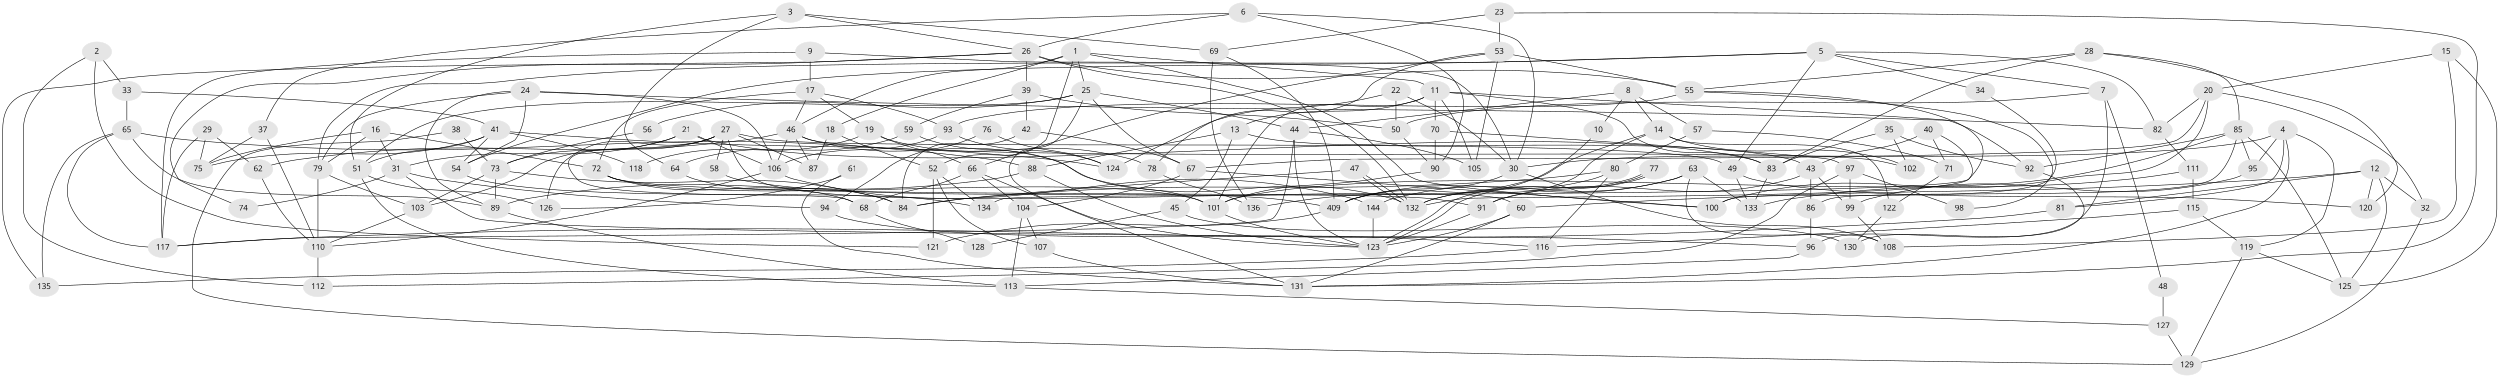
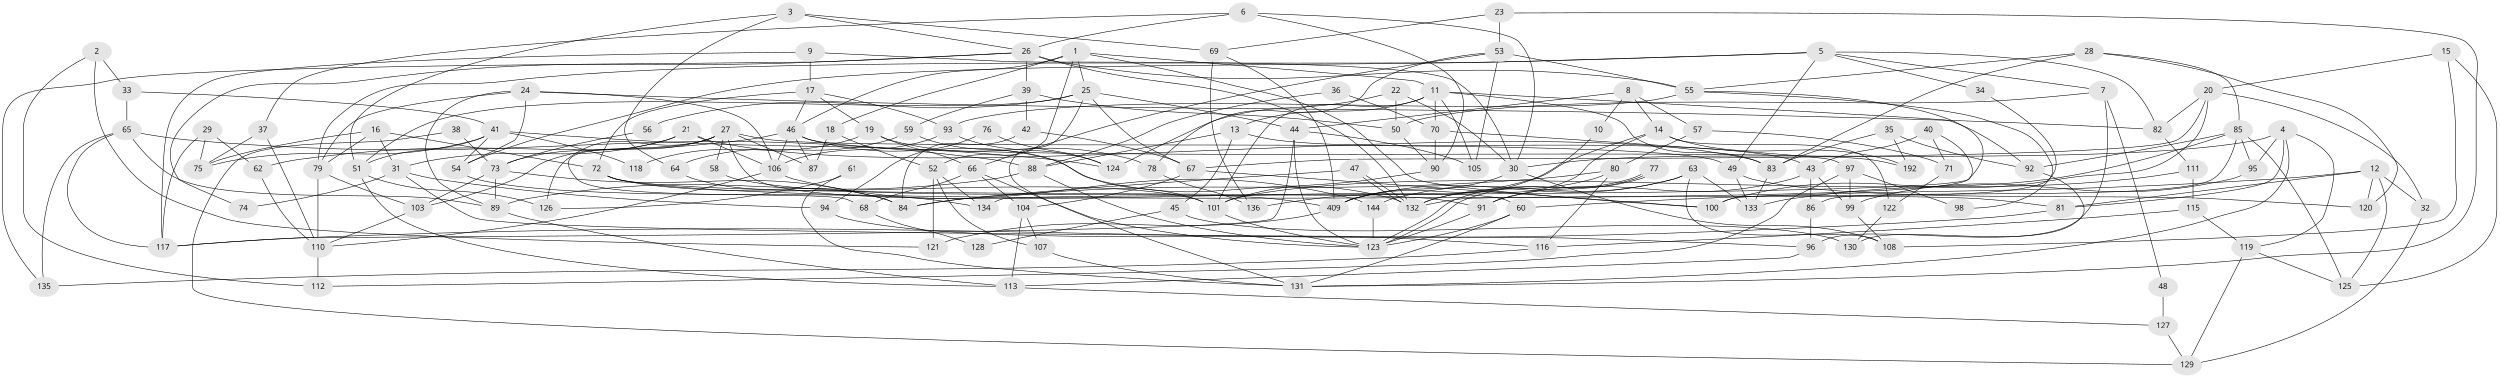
none -> (1336, 91)
(1910, 169) -> (1910, 169)
(730, 189) -> (1327, 198)
